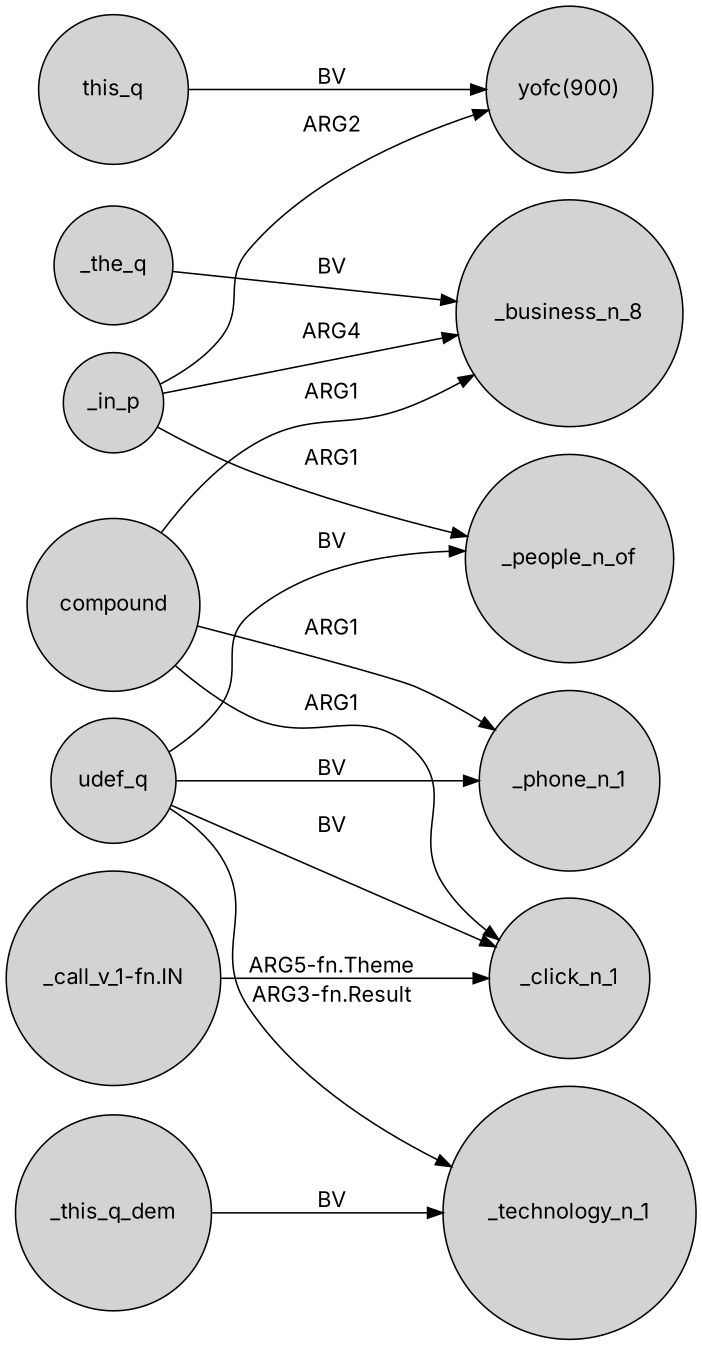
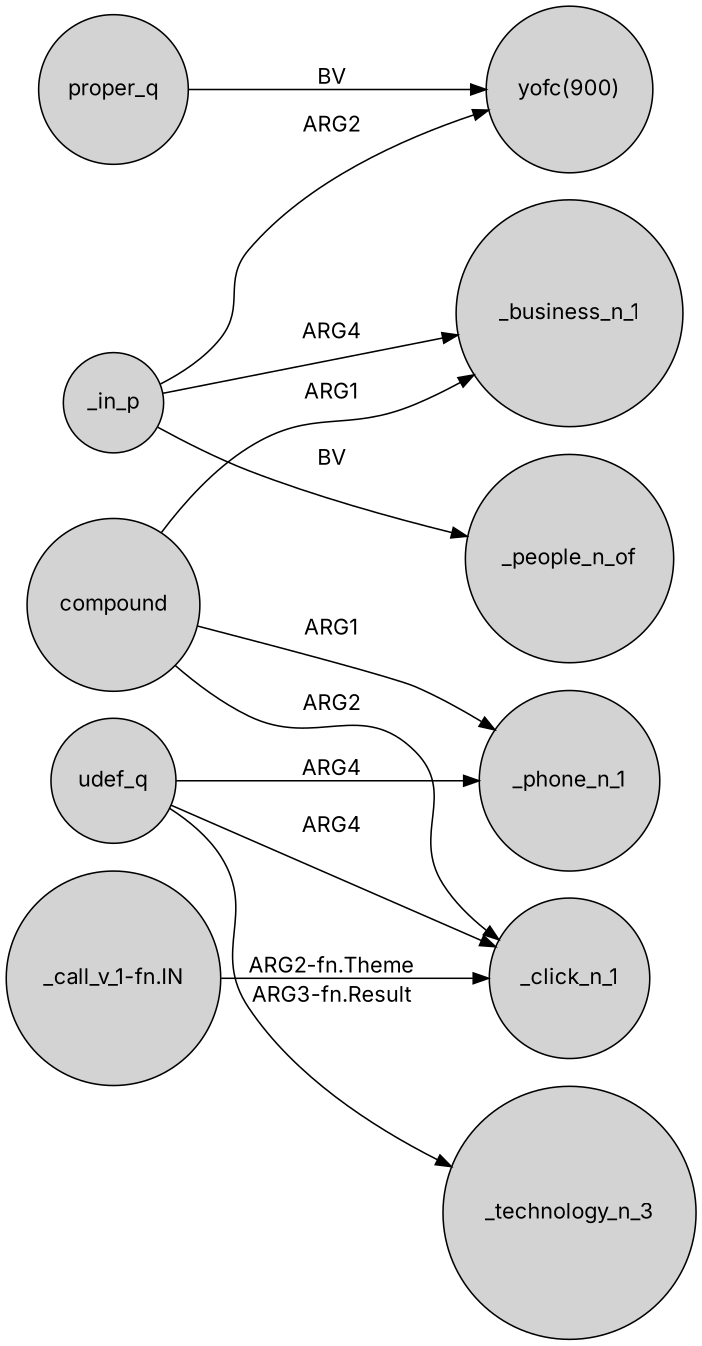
(113, 89) -> (113, 89)
(113, 265) -> none
(570, 313) -> (570, 313)
(332, 459) -> (332, 459)
(268, 601) -> none
(332, 704) -> (332, 704)
(332, 769) -> (332, 769)
(332, 826) -> (332, 826)
(332, 967) -> (332, 967)
(113, 1213) -> none
(570, 1213) -> (570, 1213)
